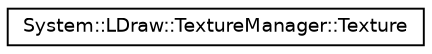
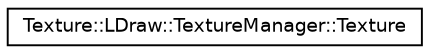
(216, 27) -> (215, 27)
